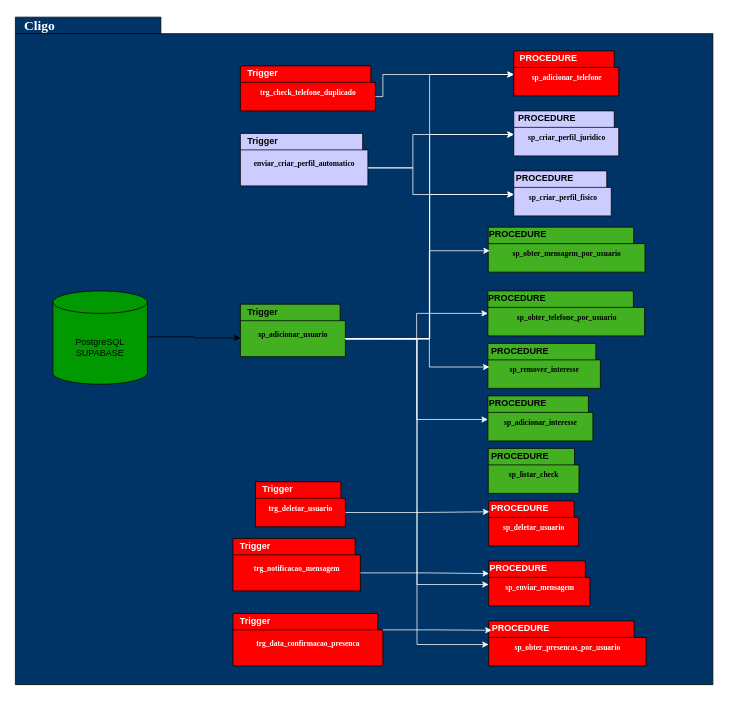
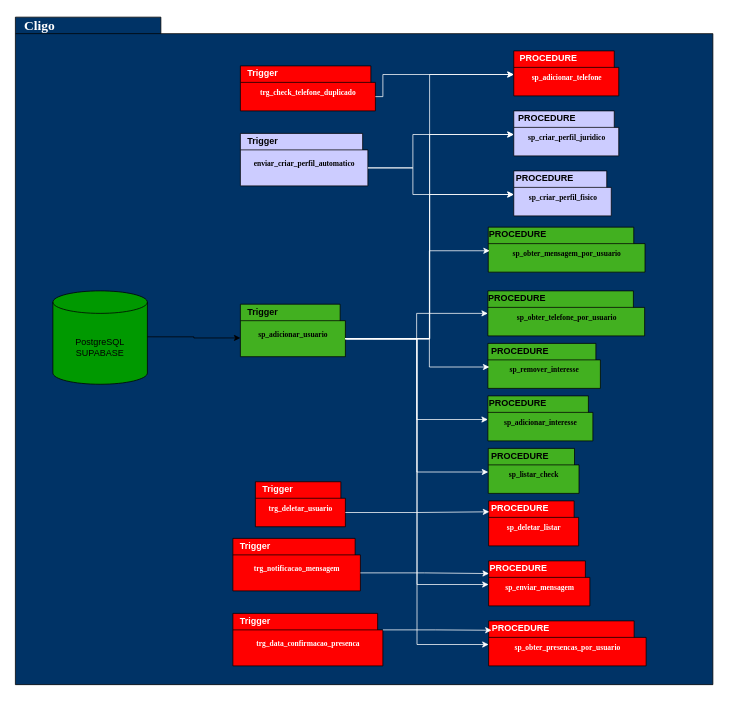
none -> (481, 472)
(534, 527) -> (534, 527)
